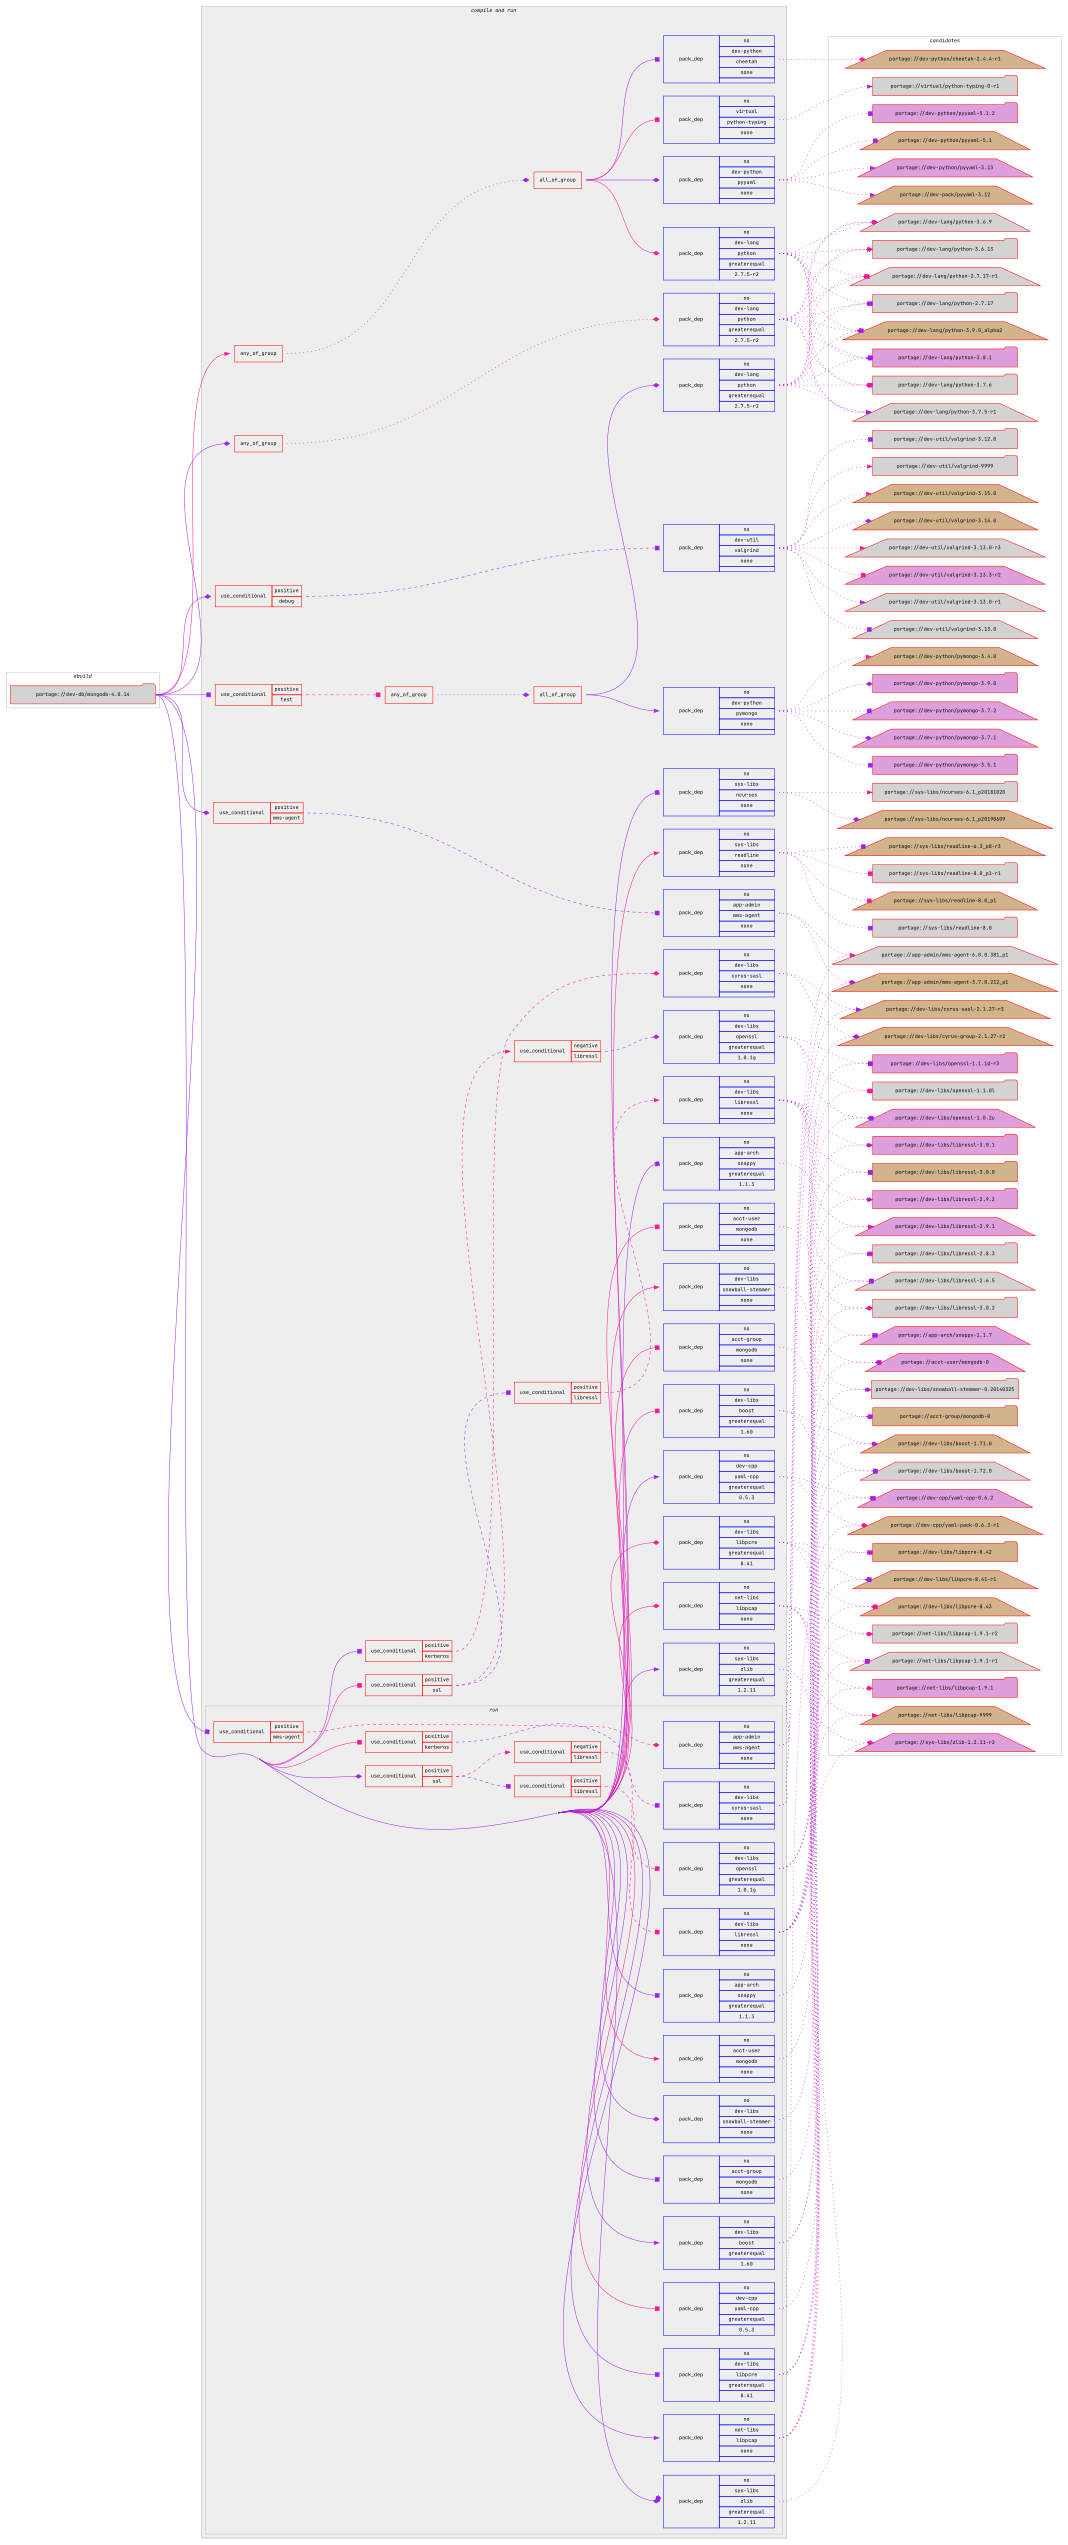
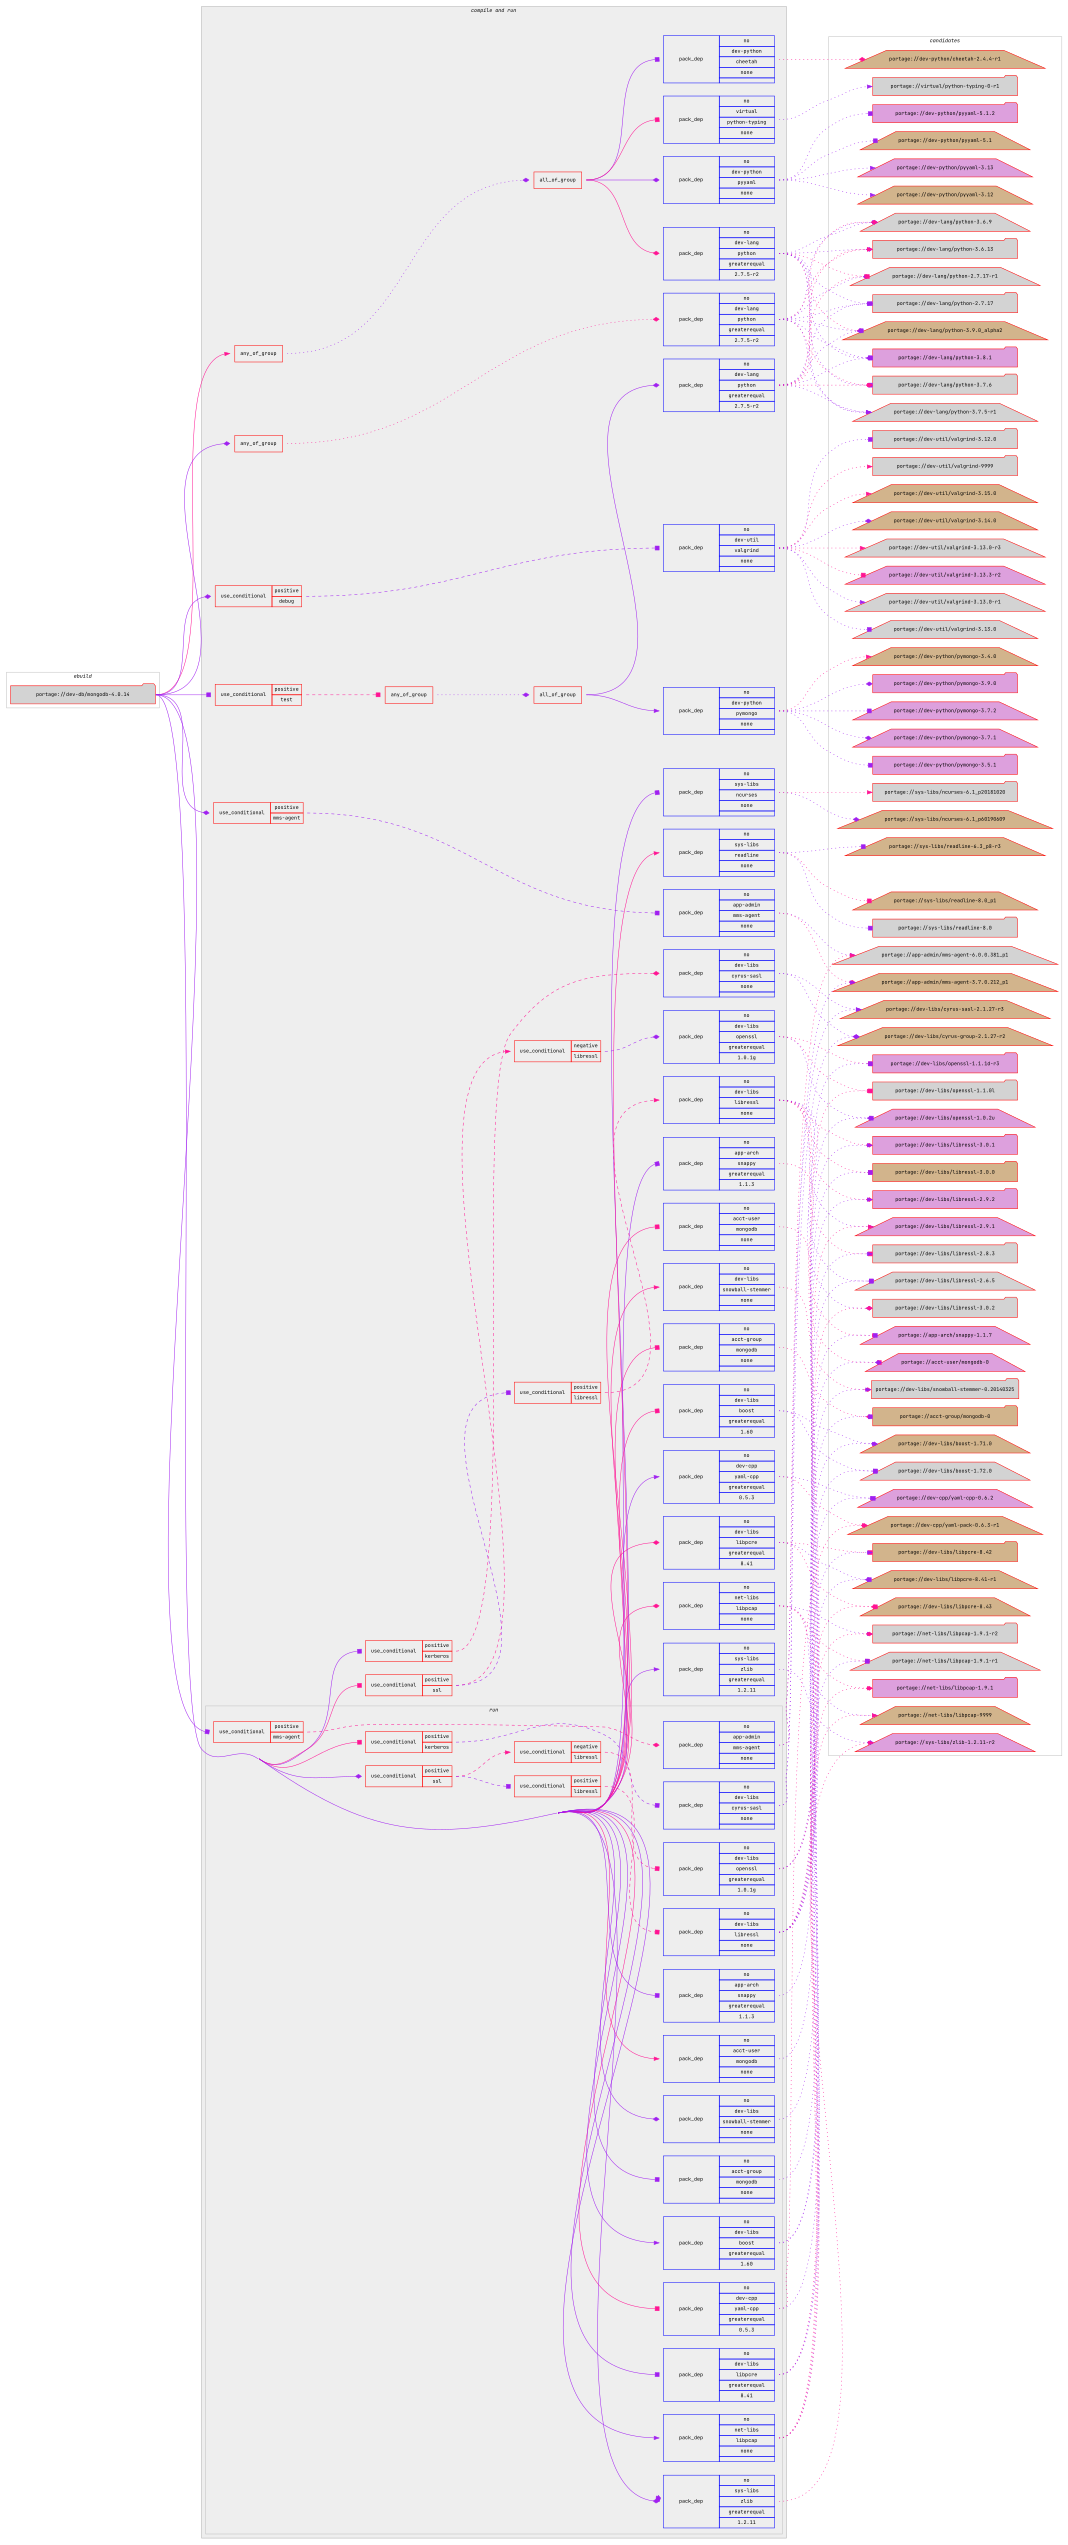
(945, 195) -> (945, 195)
(945, 820) -> (945, 820)
(945, 874) -> none
